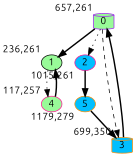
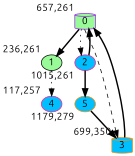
none -> (90, 46)
(56, 87) -> none
(52, 104) -> (52, 104)
